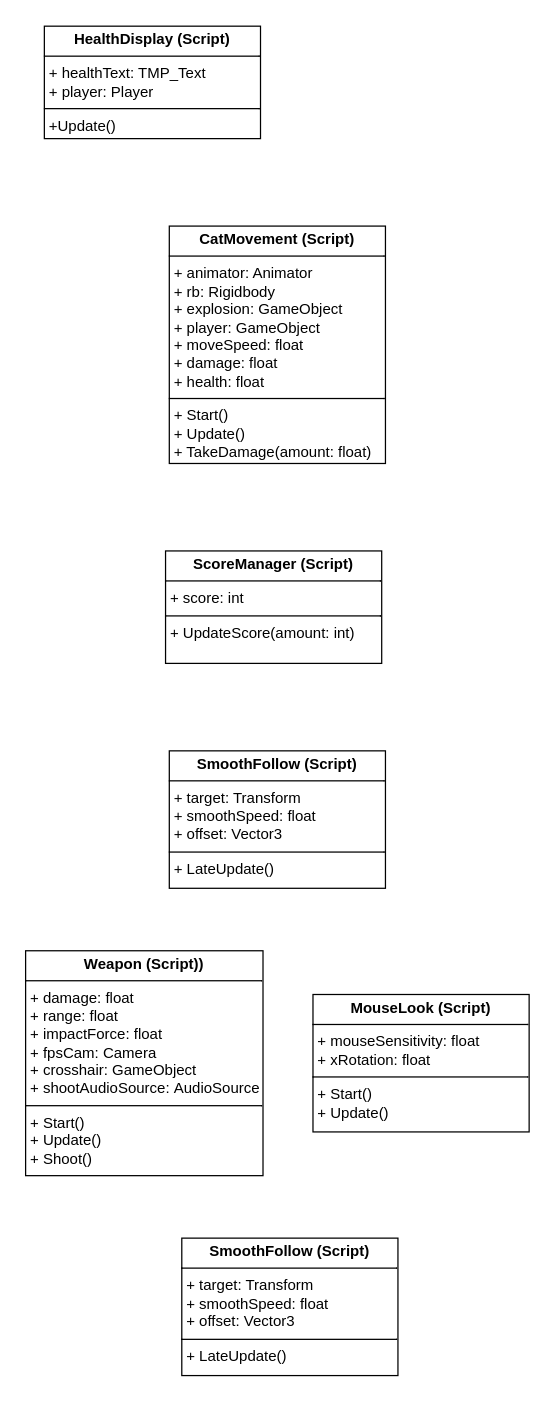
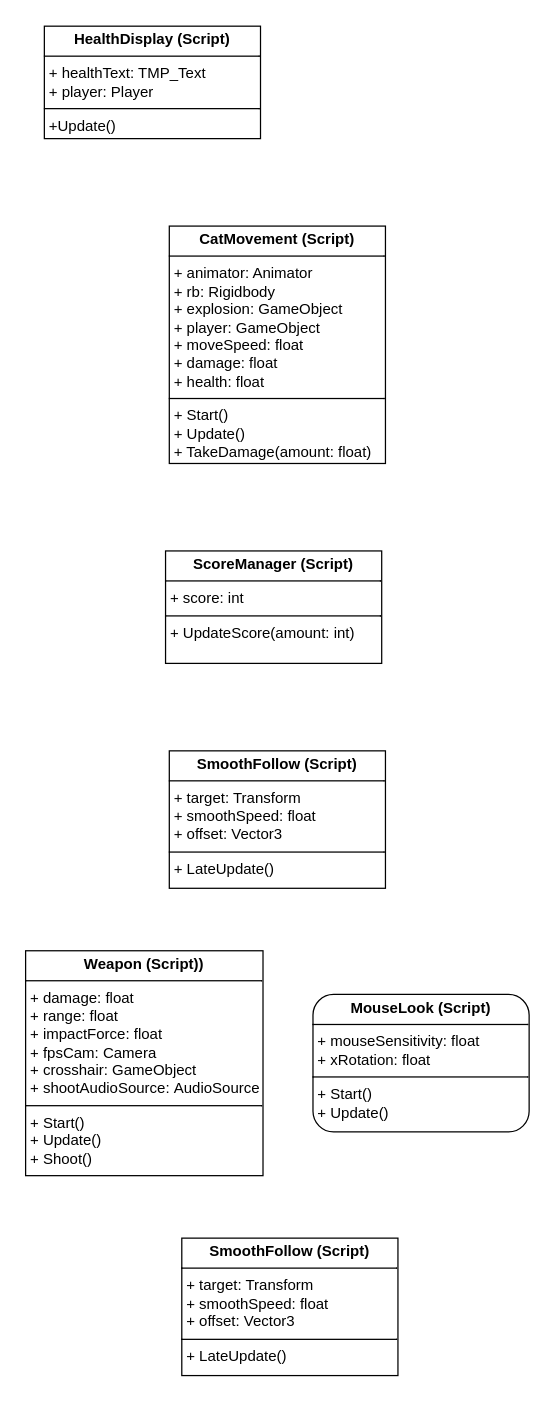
(421, 1063) -> (421, 1063)
